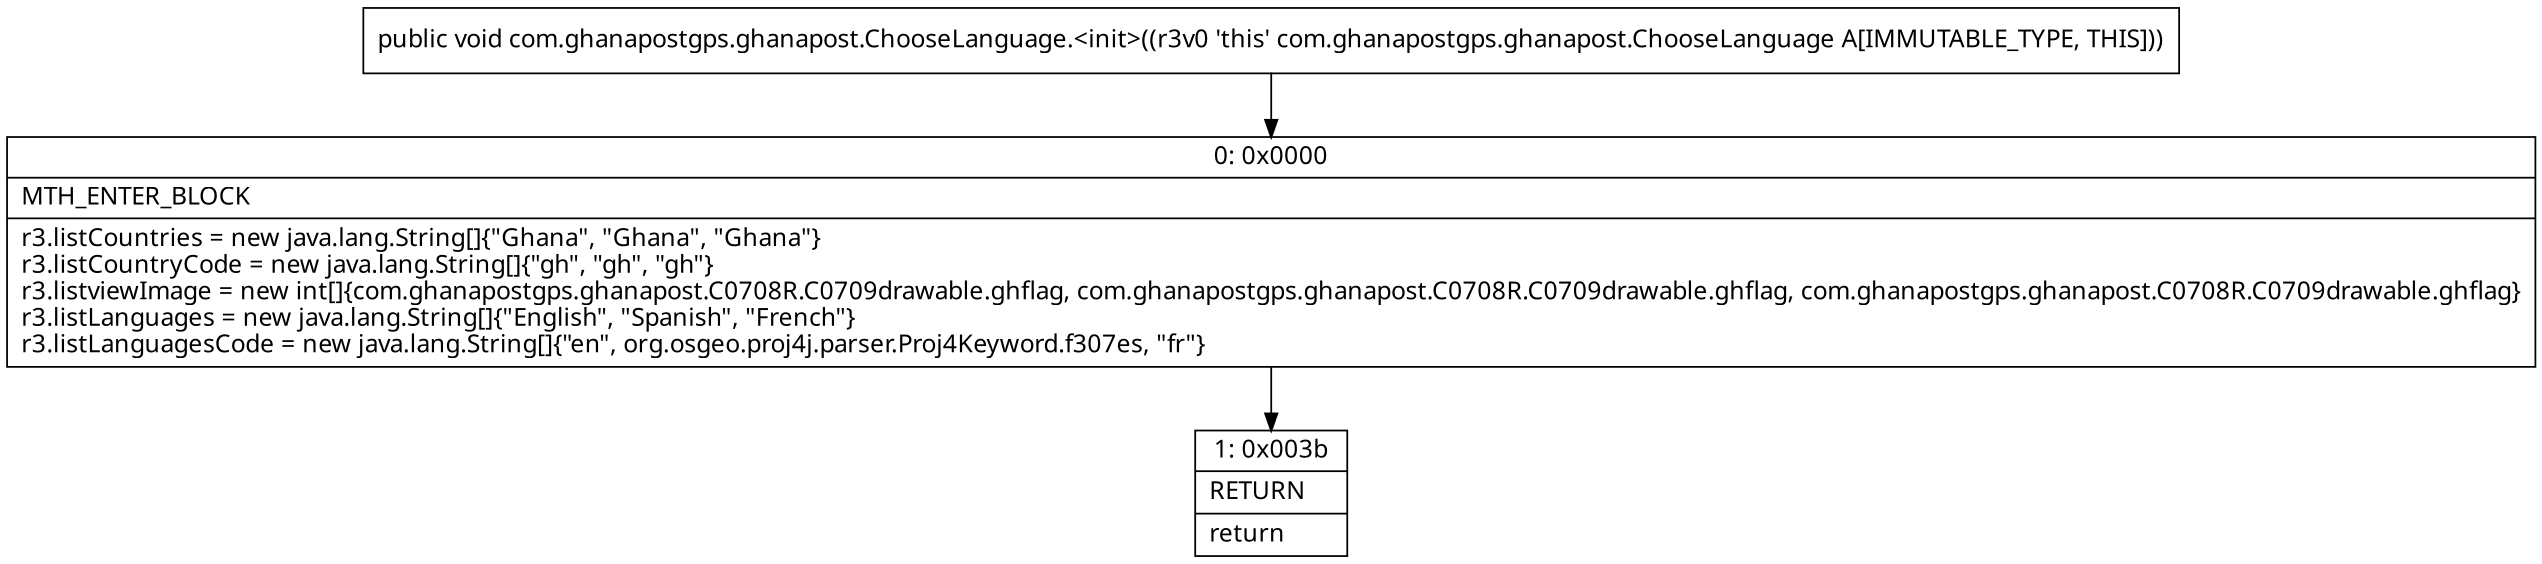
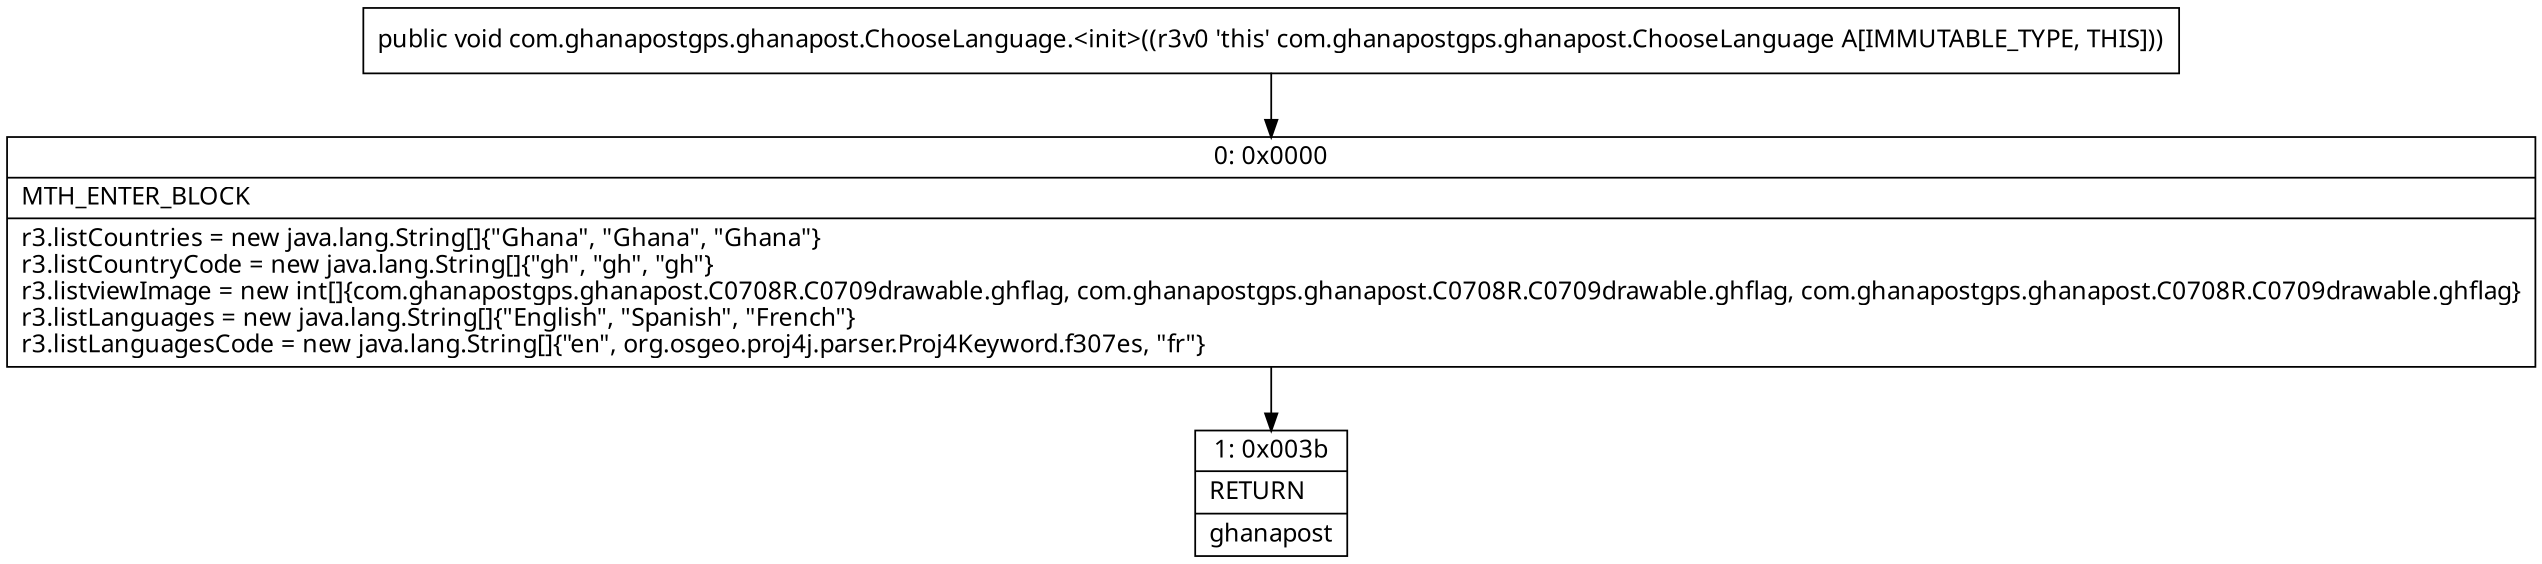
(1247, 534) -> (1271, 534)
